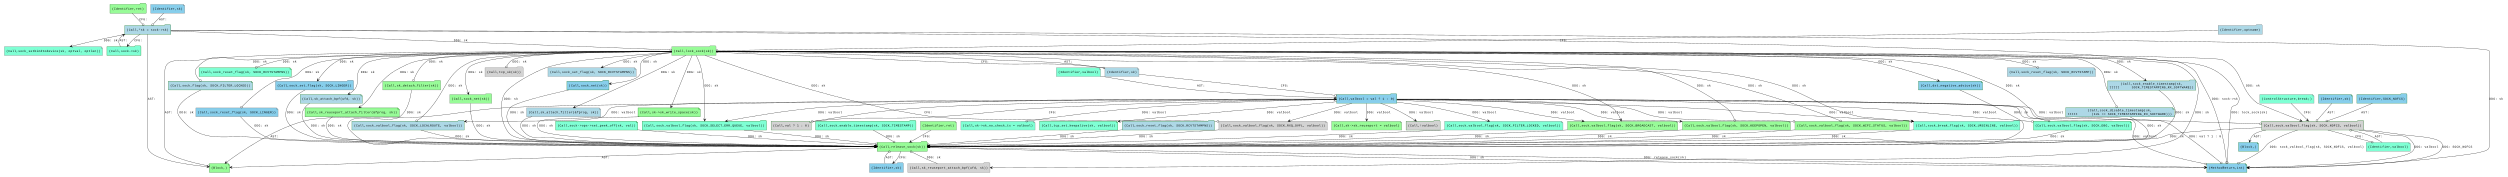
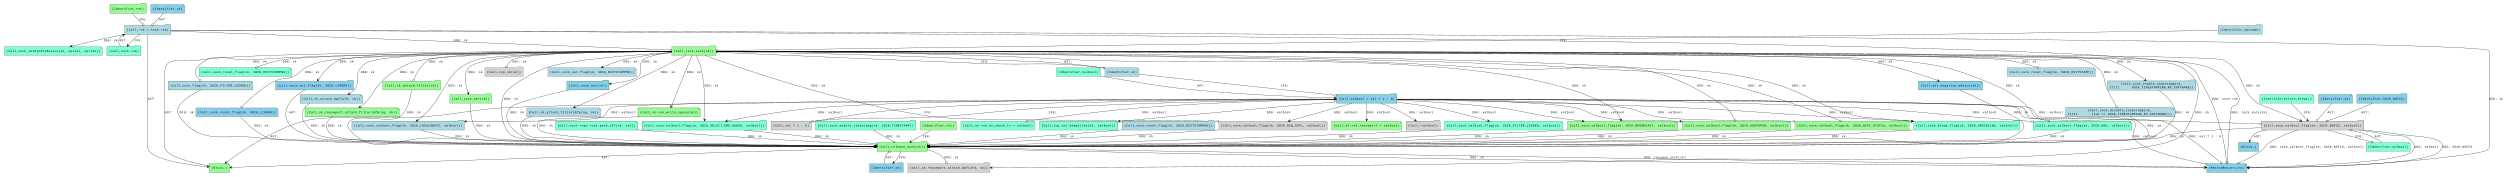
(503, 56) -> (503, 56)
(294, 112) -> (294, 112)
(925, 158) -> (938, 154)
